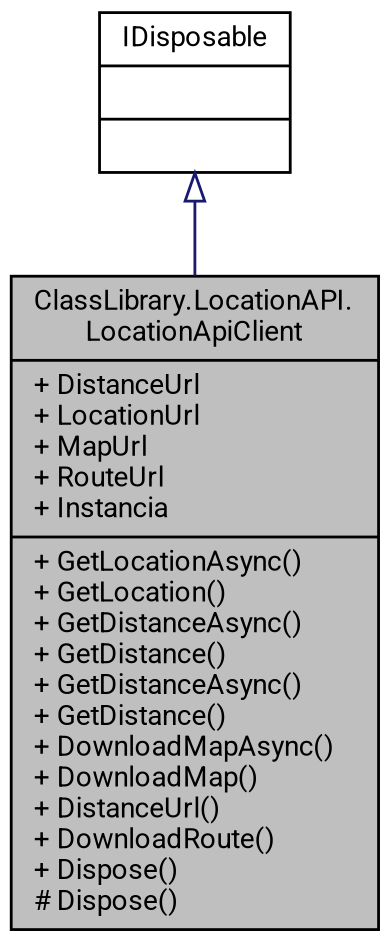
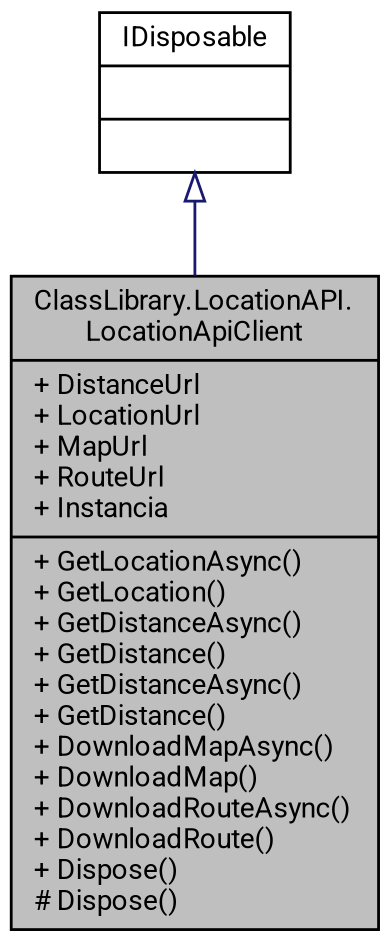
(128, 809) -> (193, 809)
